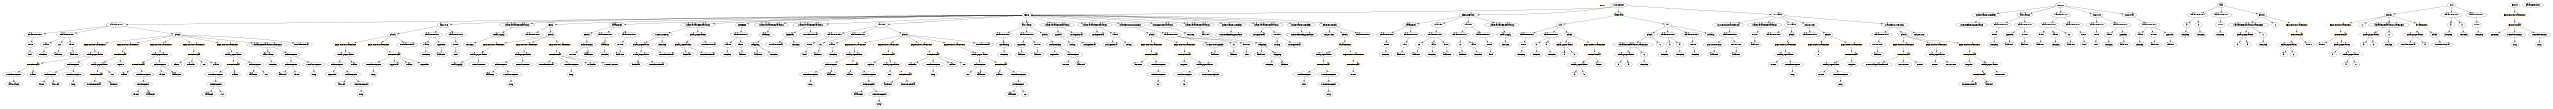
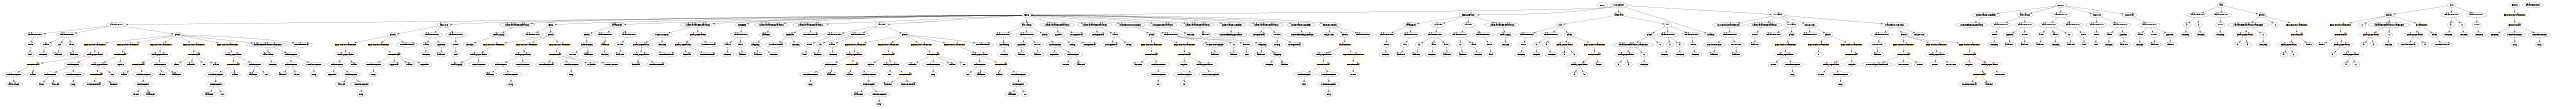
(1602, 5) -> (1602, 5)
(1688, 29) -> (1665, 20)
